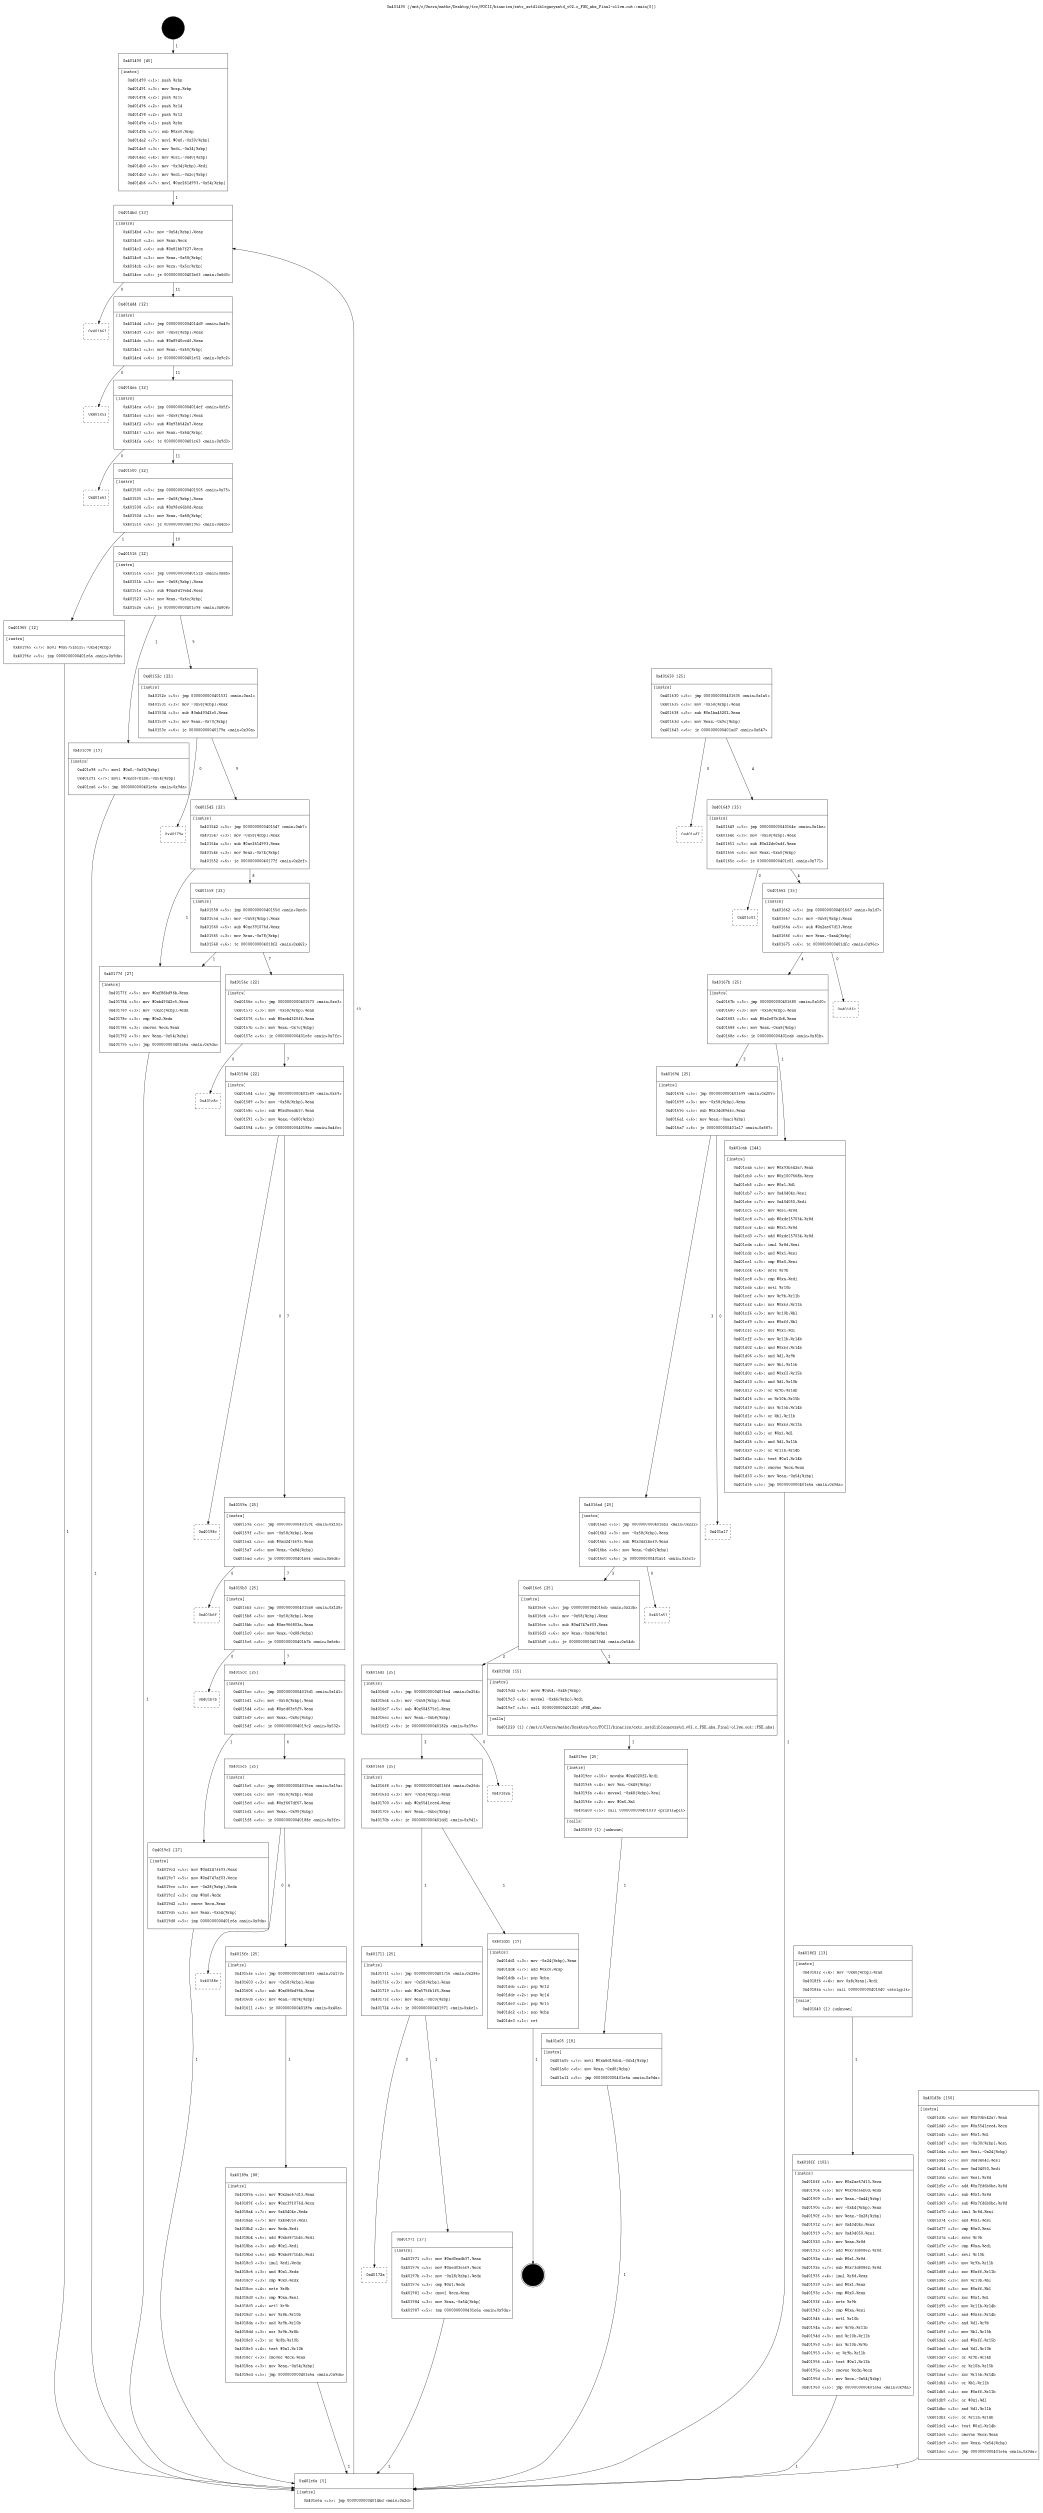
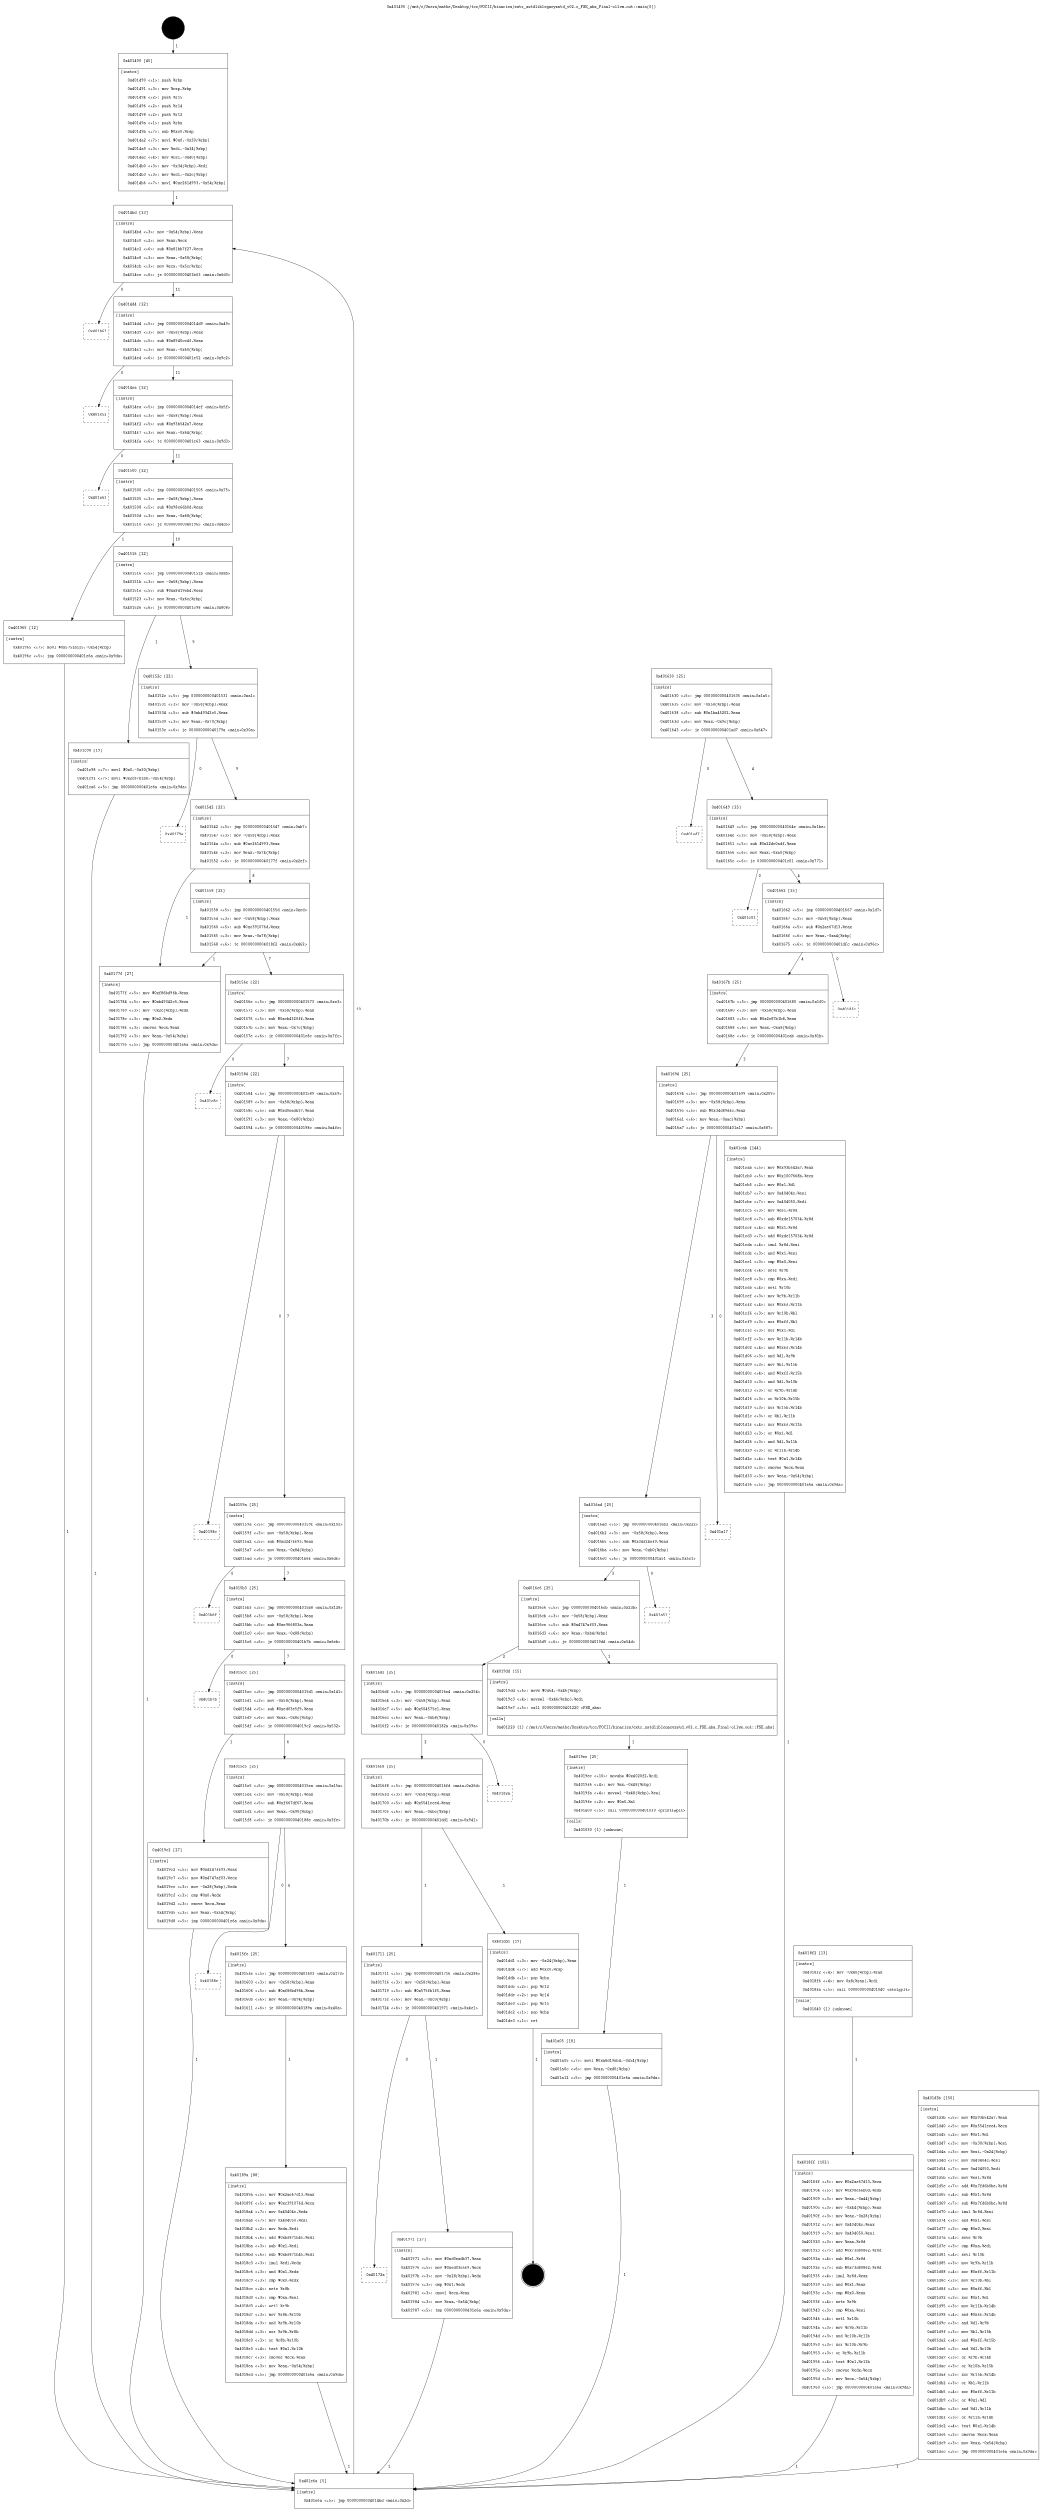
(782, 1091) -> none
